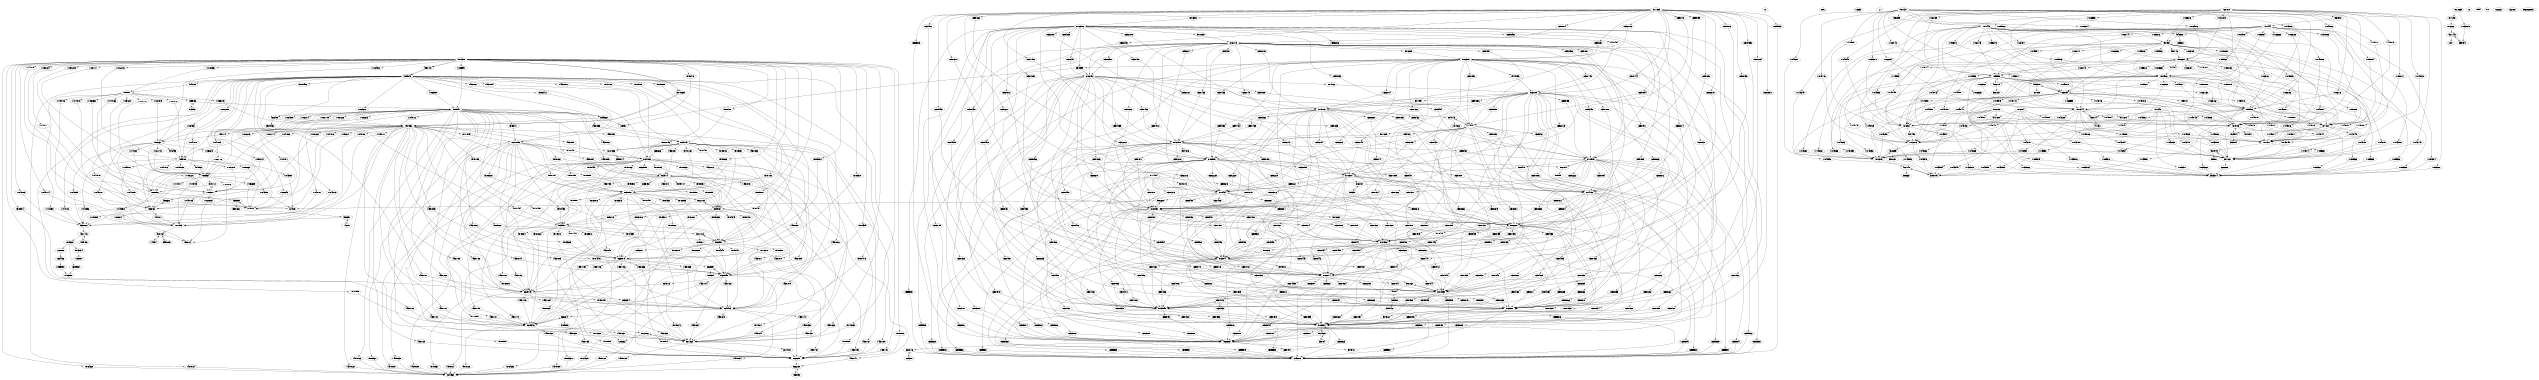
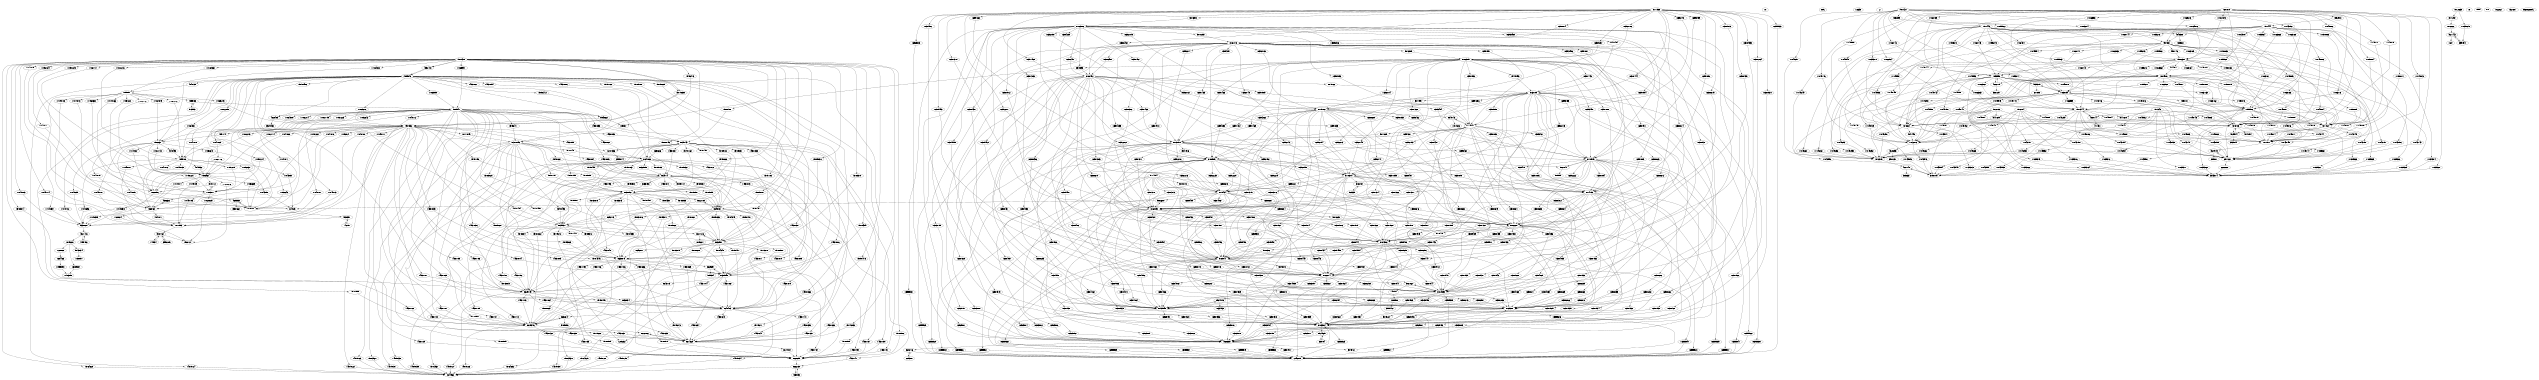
none -> (806, 292)
